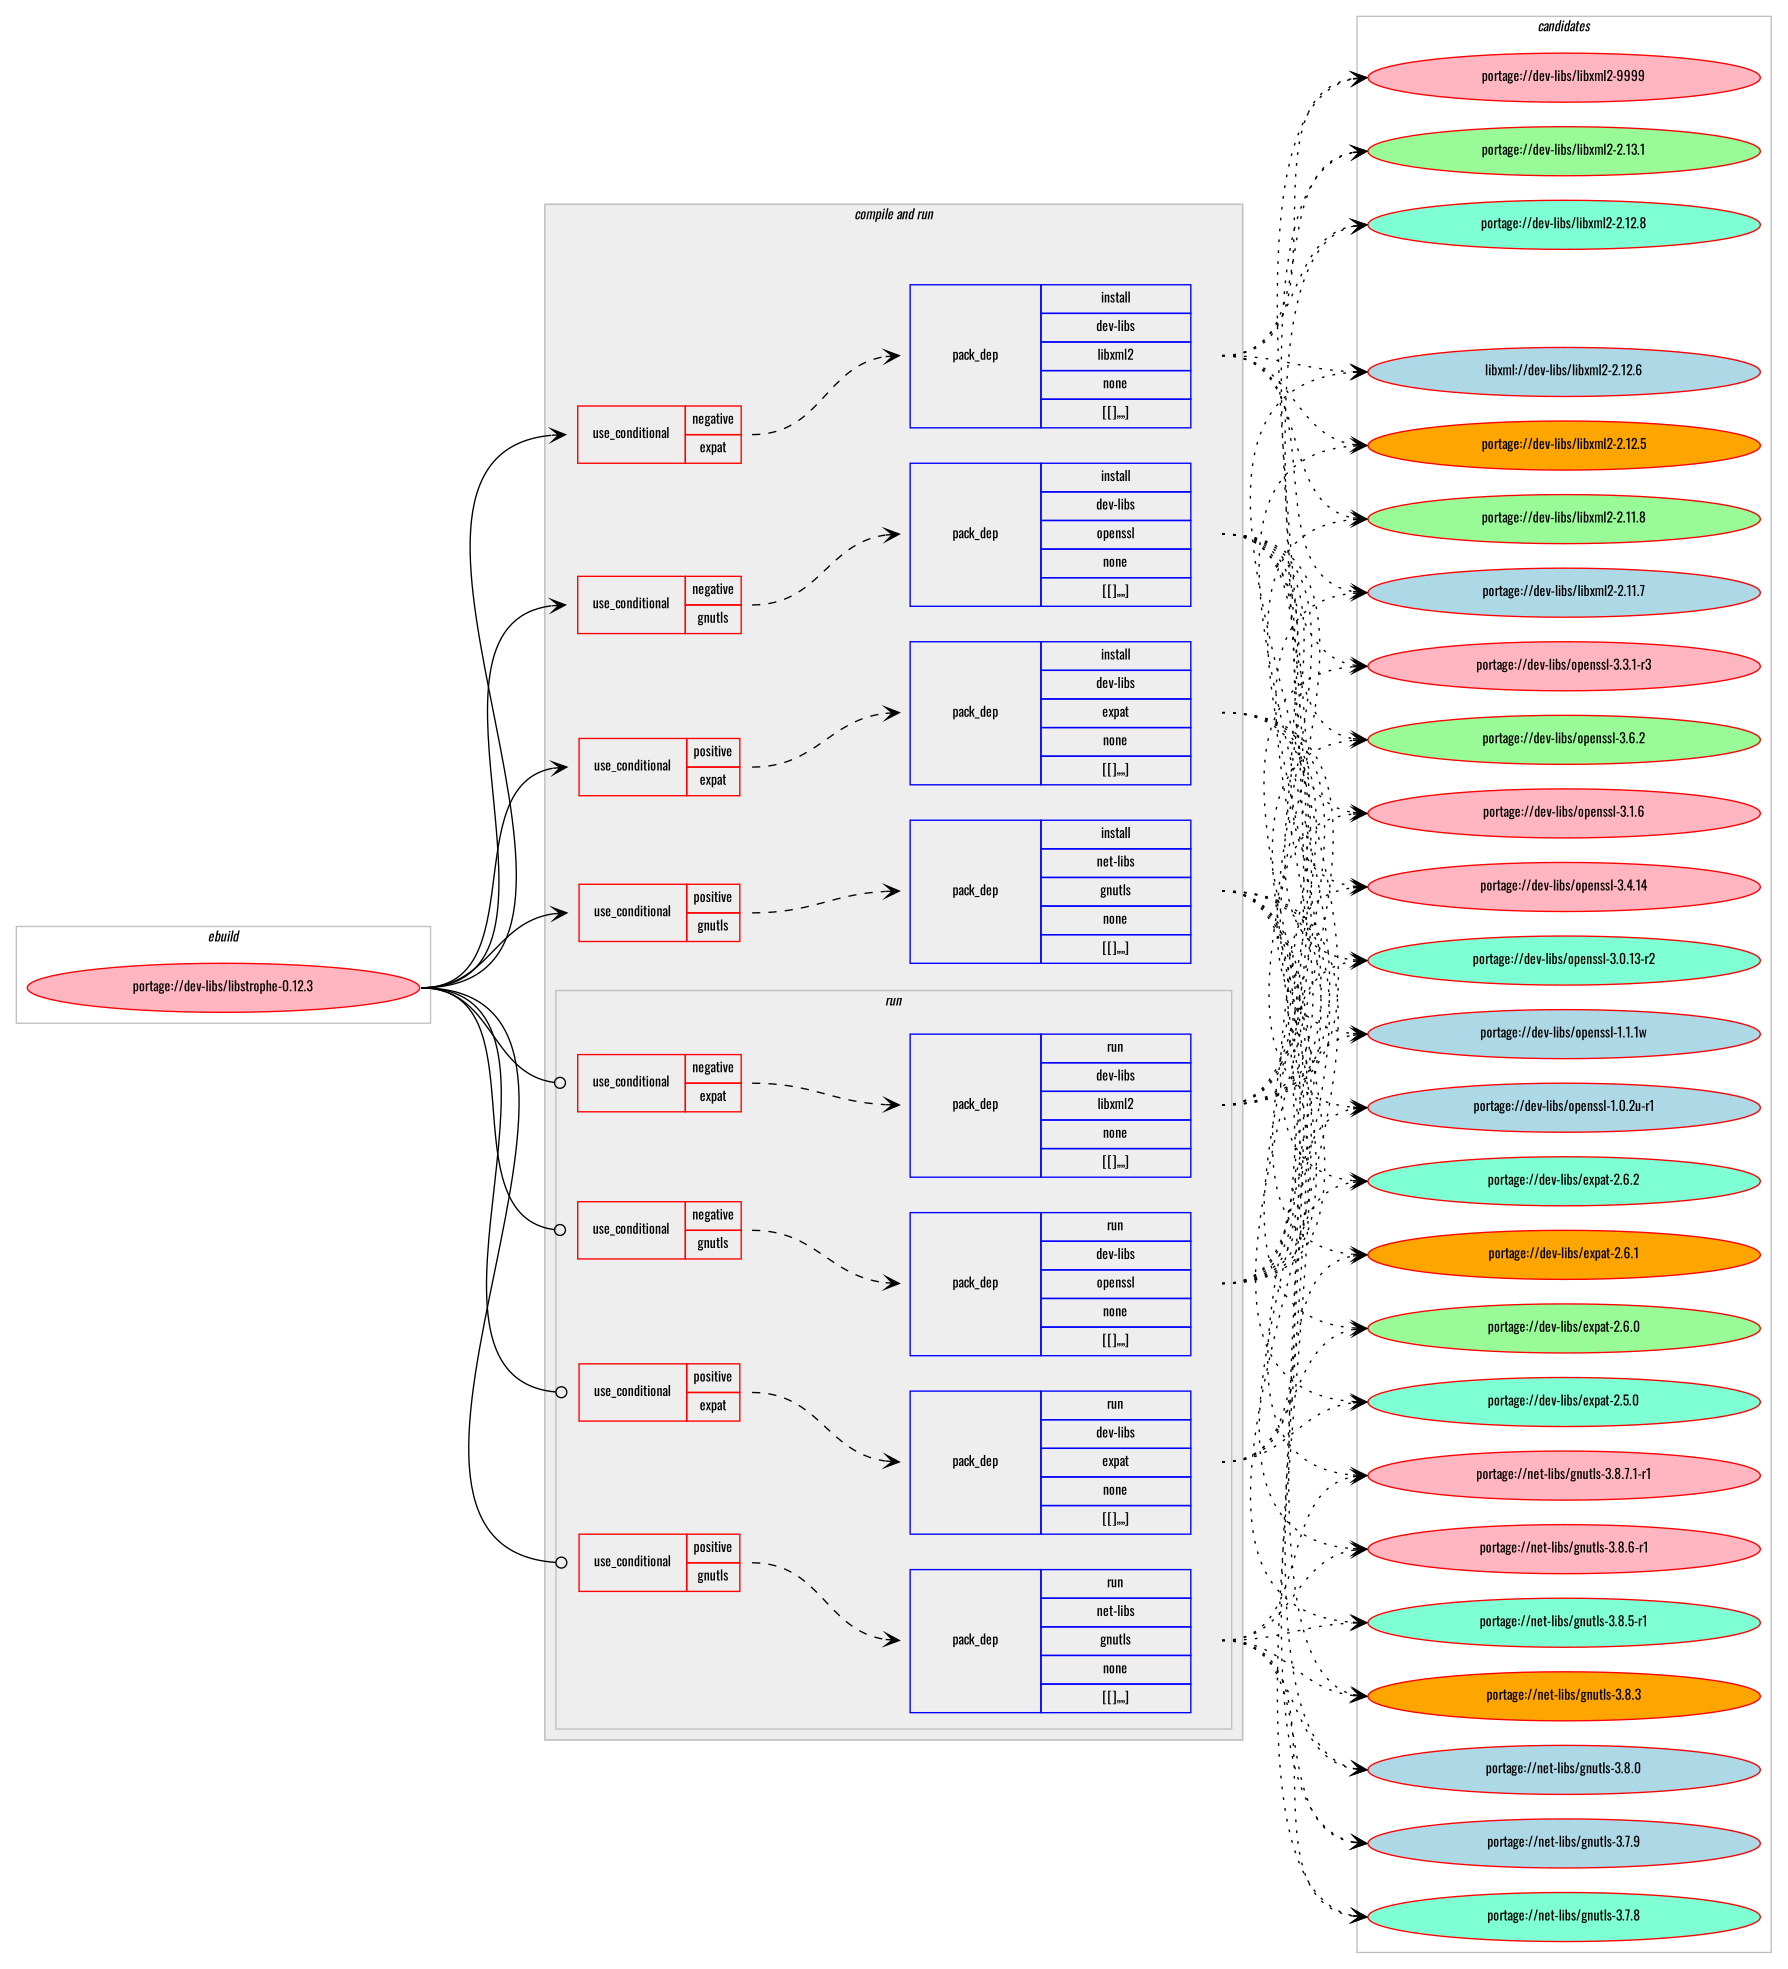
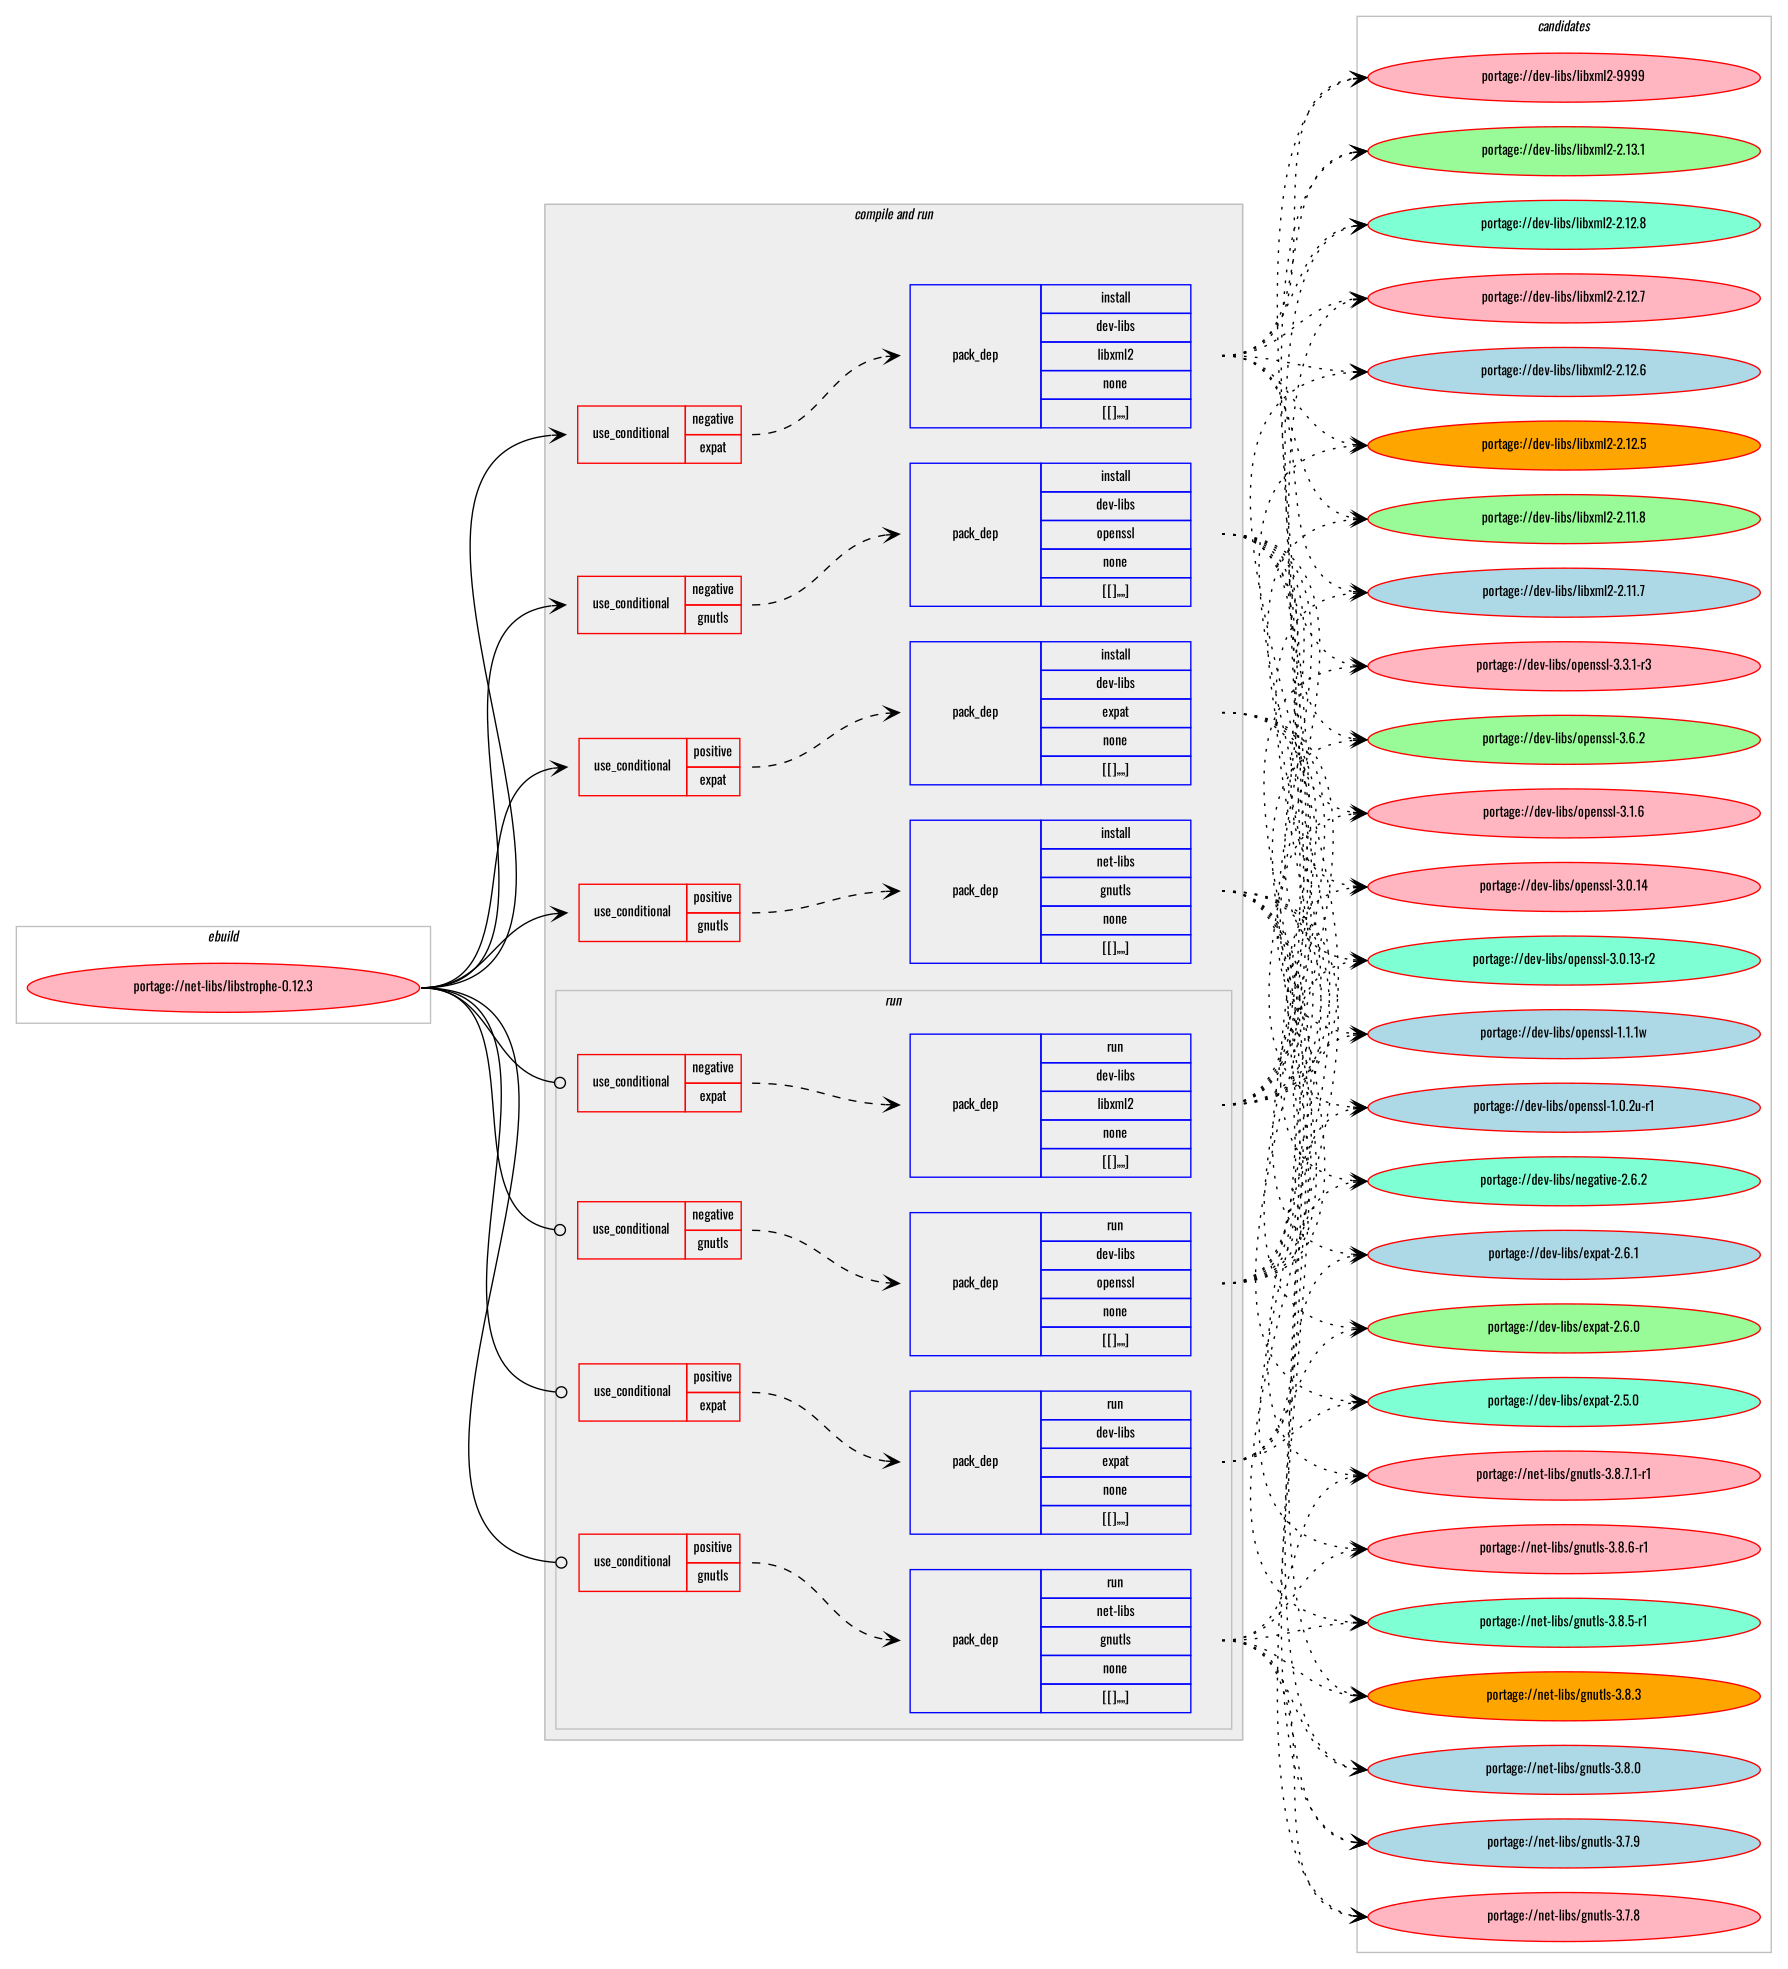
none -> (1564, 298)
(1564, 372) -> (1564, 372)
(1564, 887) -> (1564, 887)
(223, 988) -> (223, 988)
(1564, 1181) -> (1564, 1181)
(1564, 1255) -> (1564, 1255)
(1564, 1917) -> (1564, 1917)
